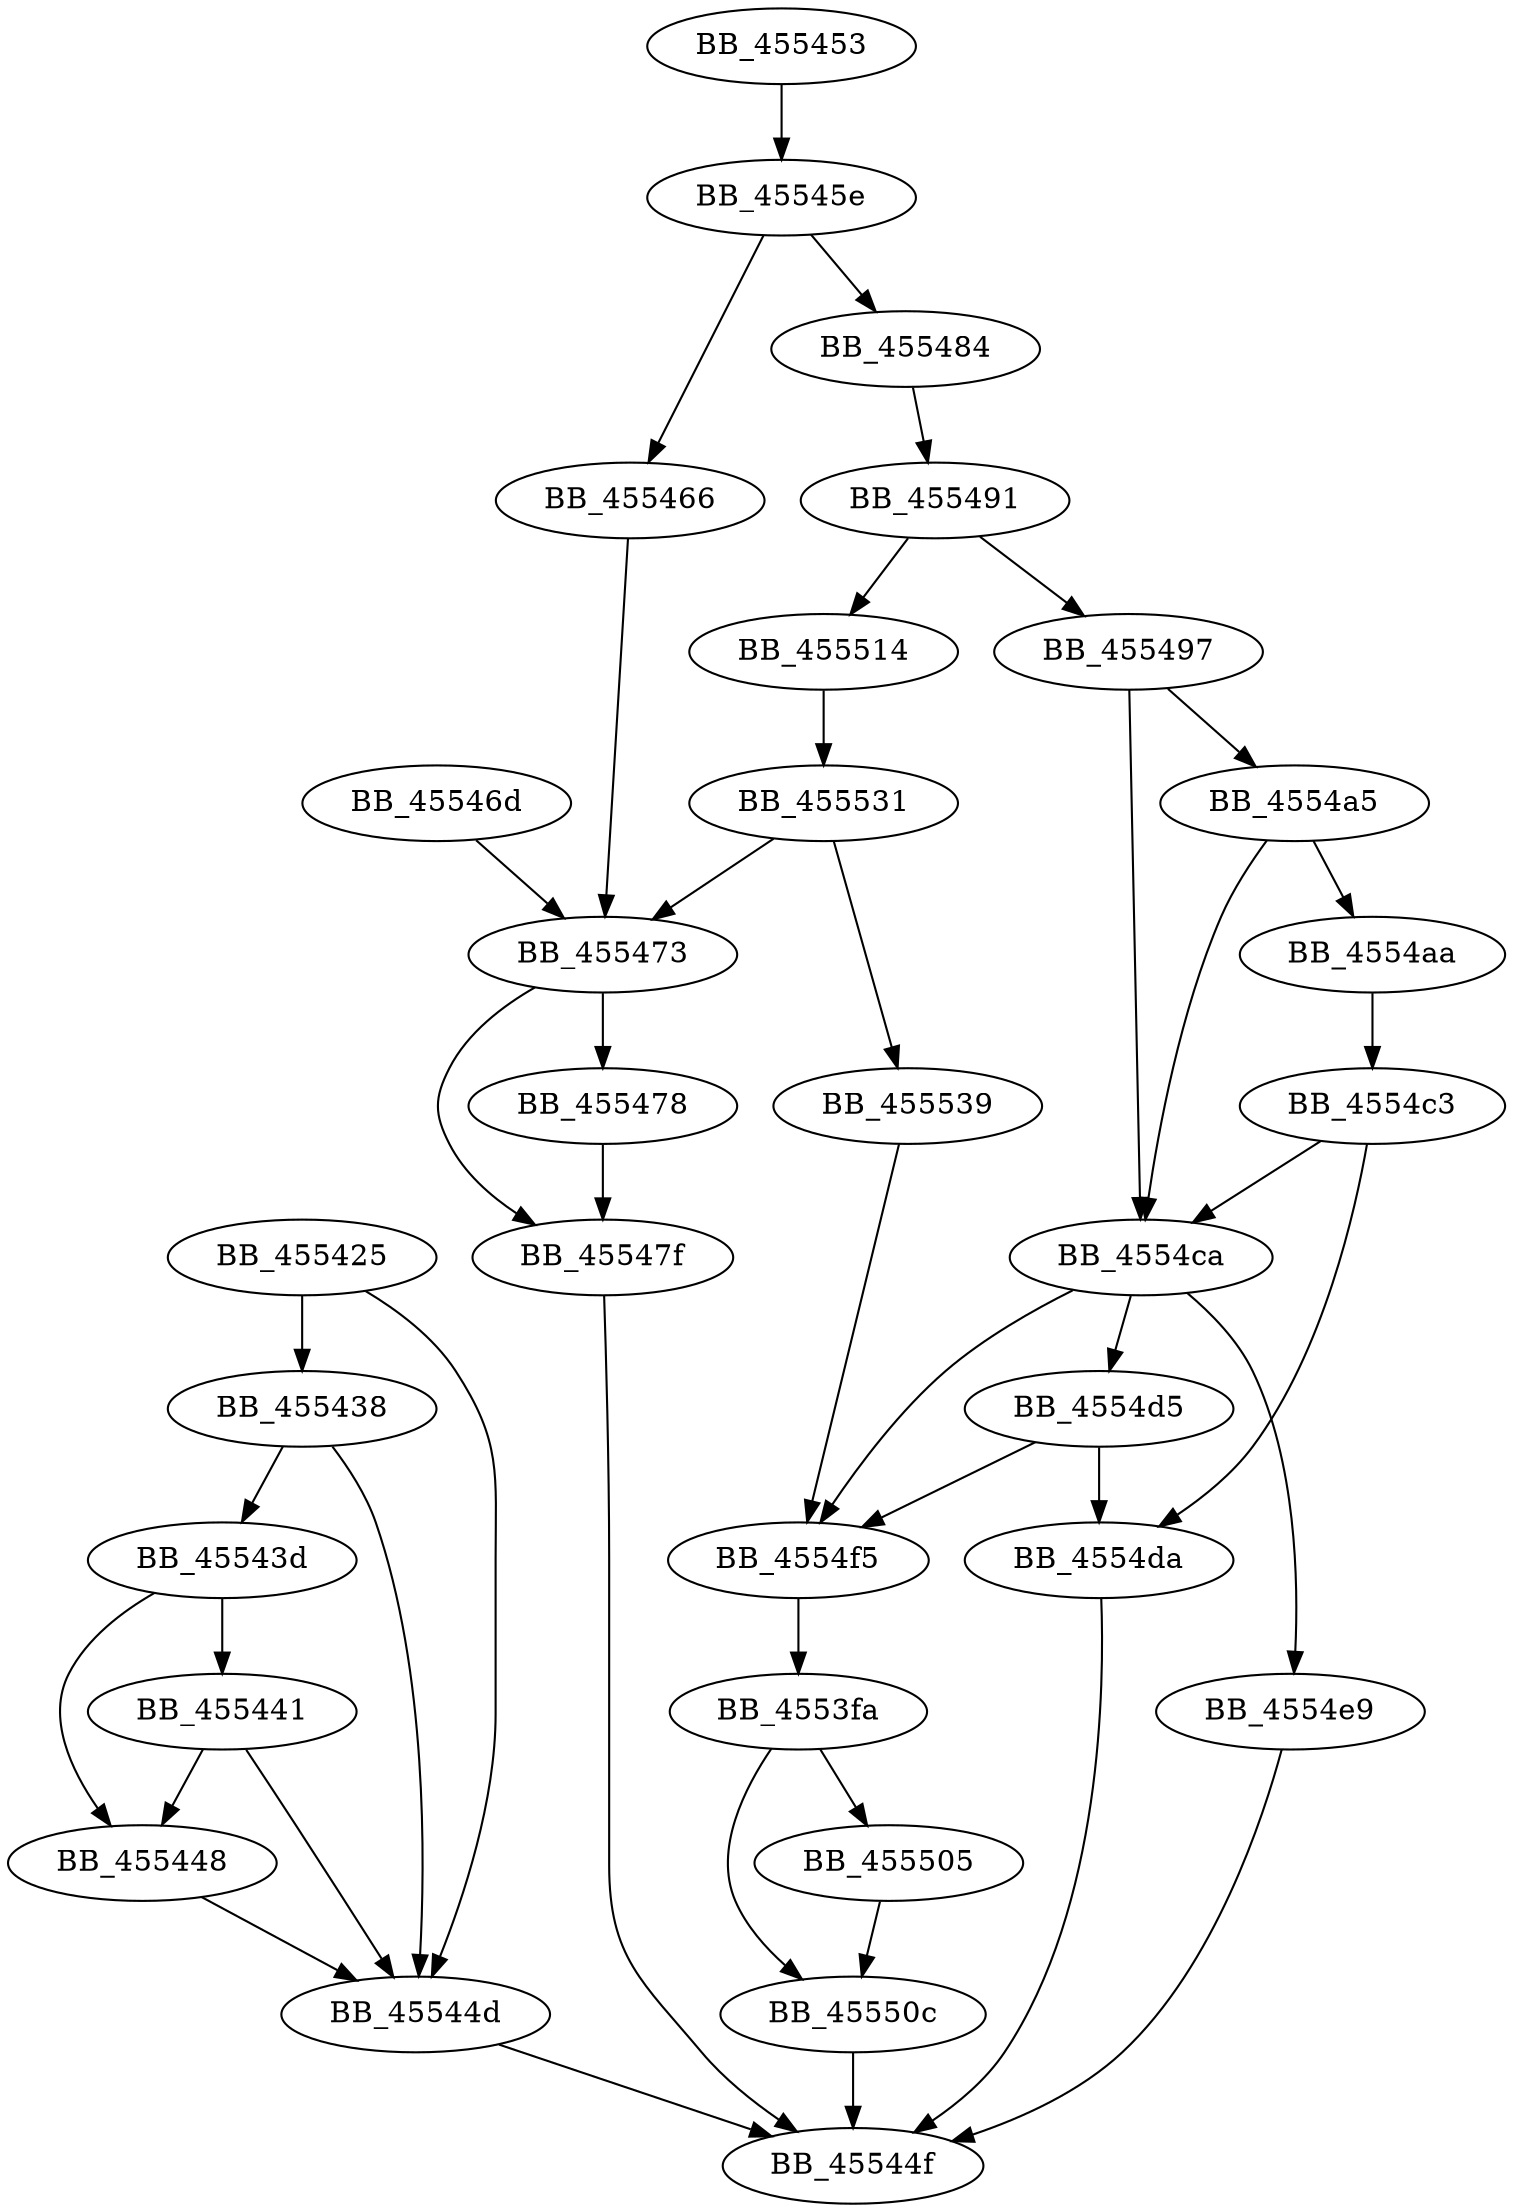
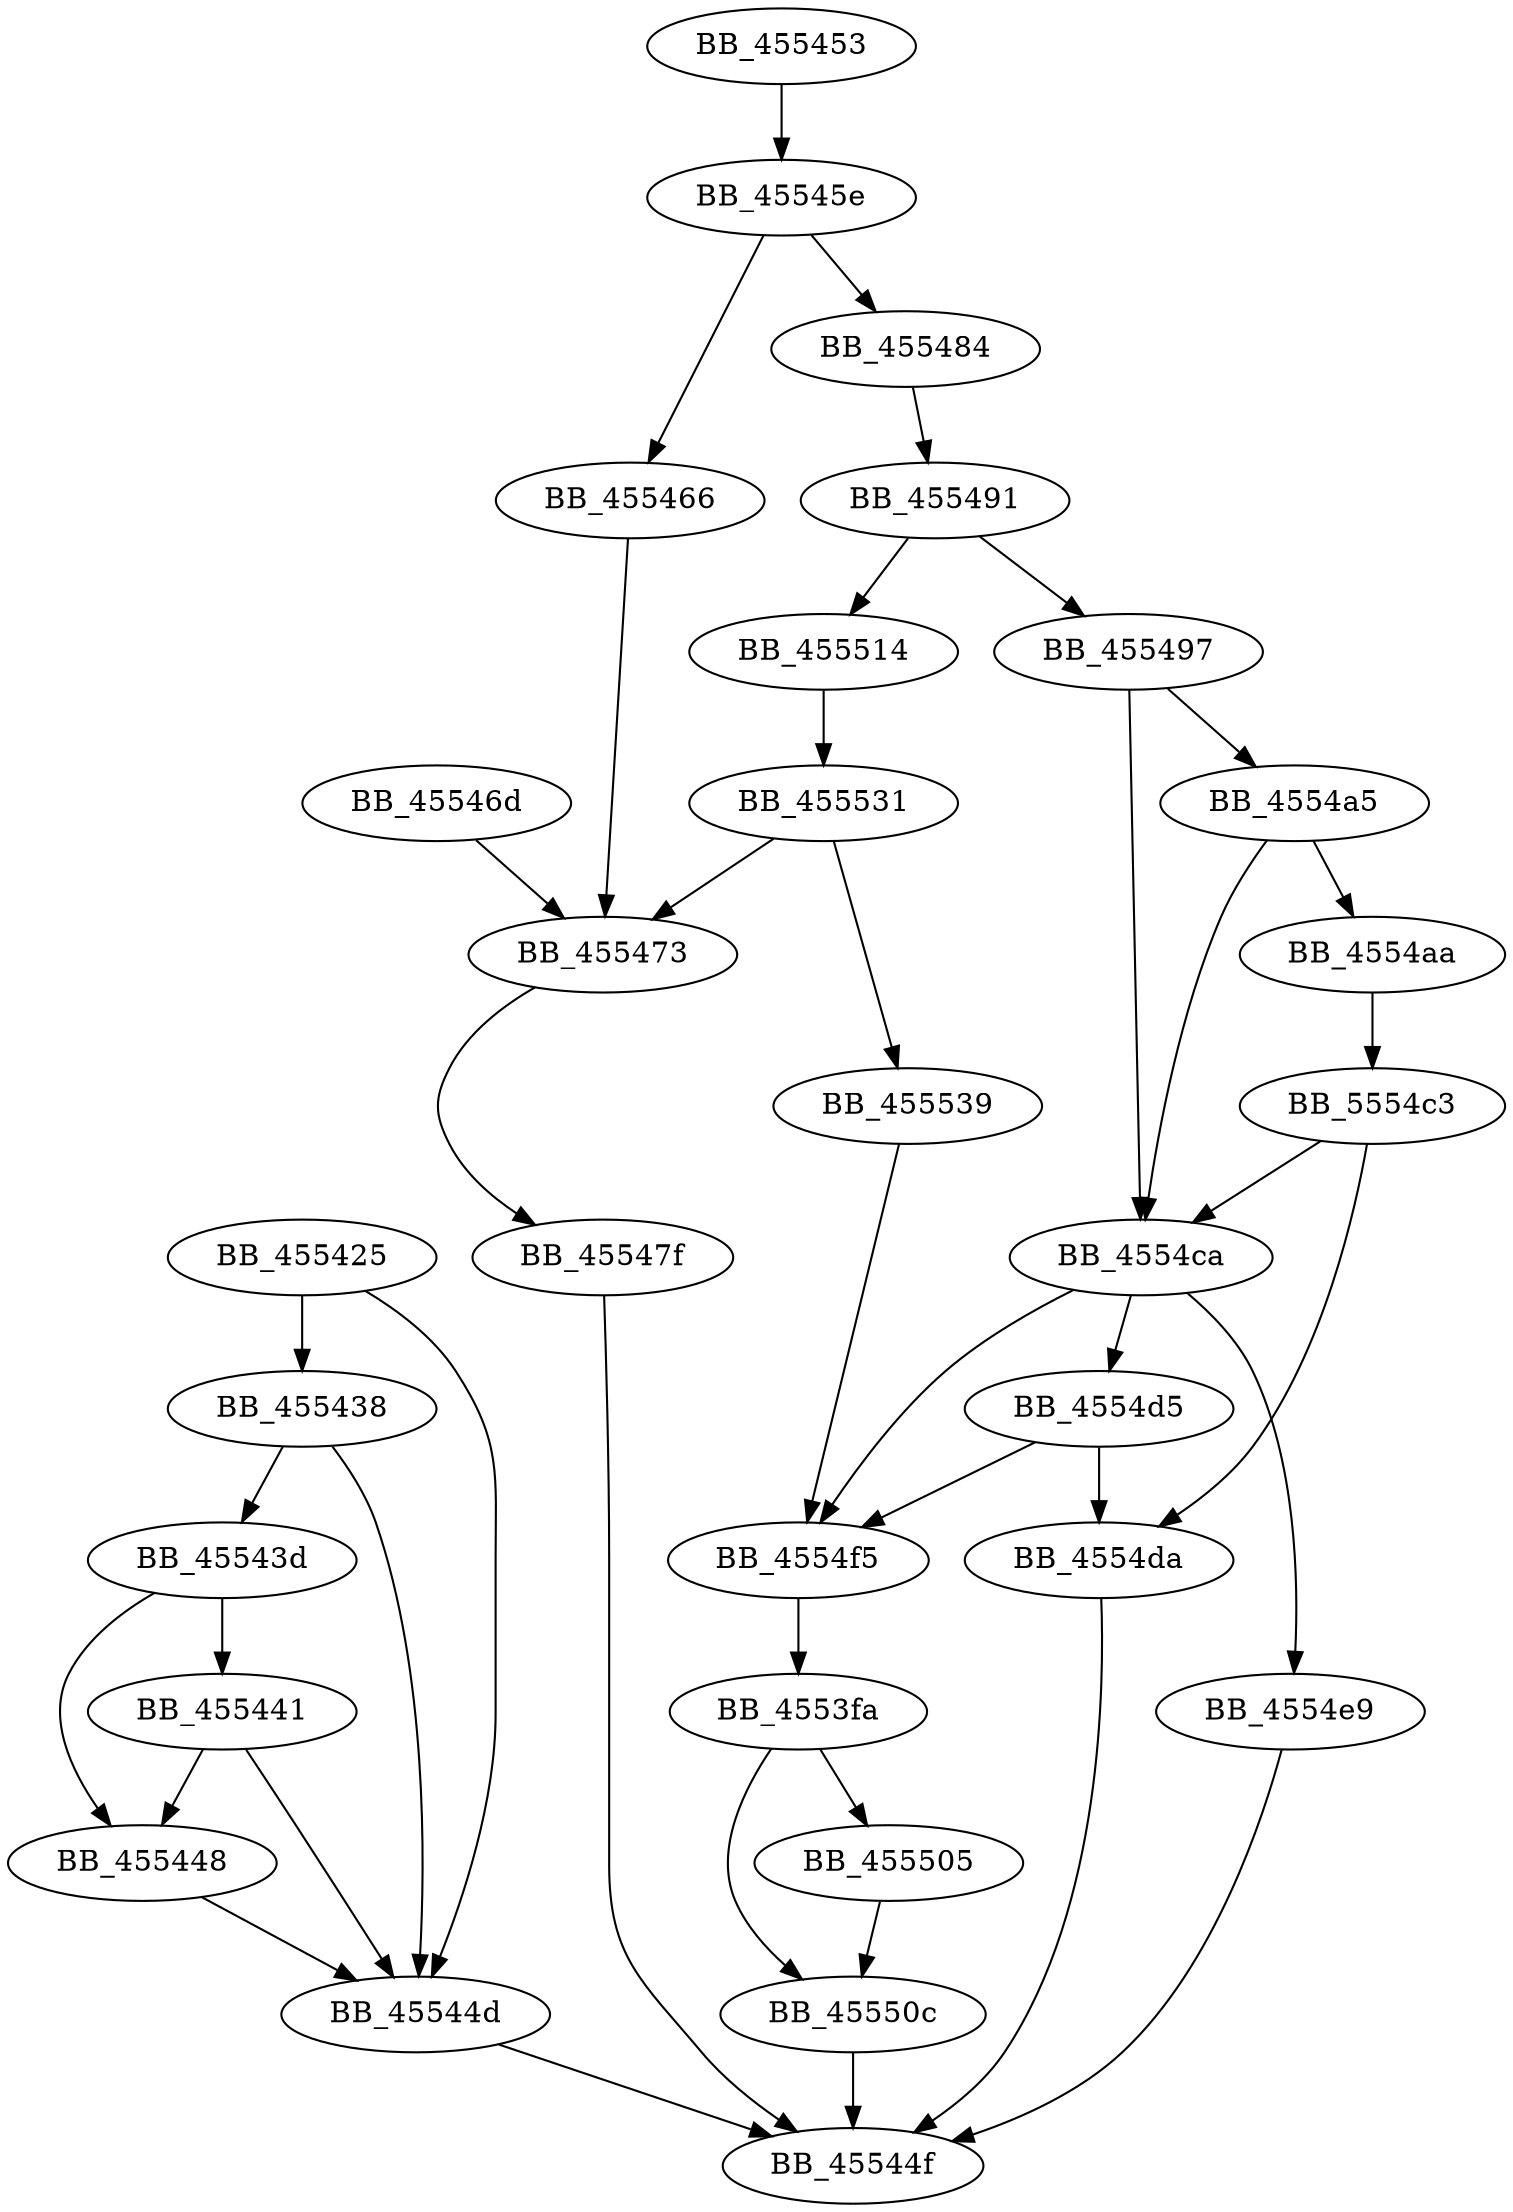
(603, 1106) -> none
(1372, 1106) -> (1372, 1106)
